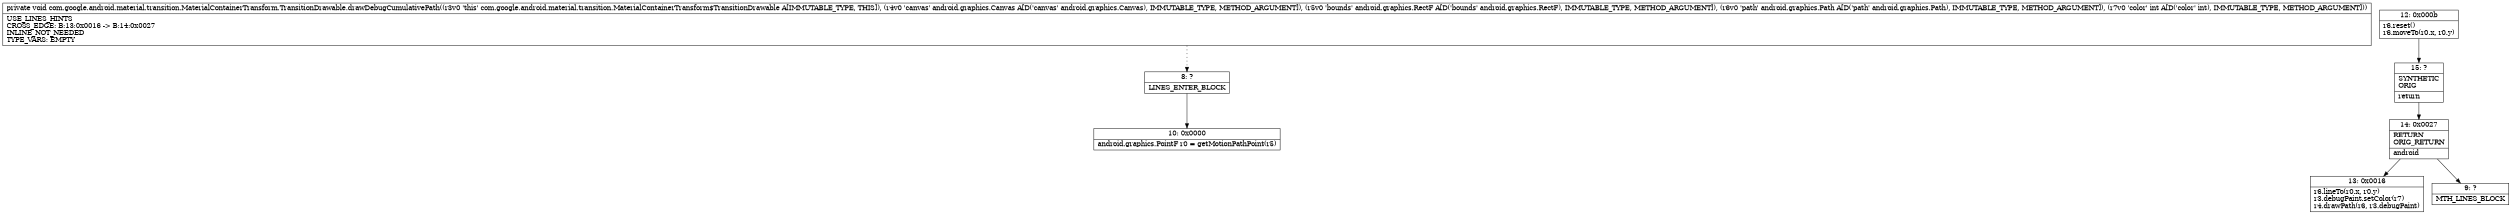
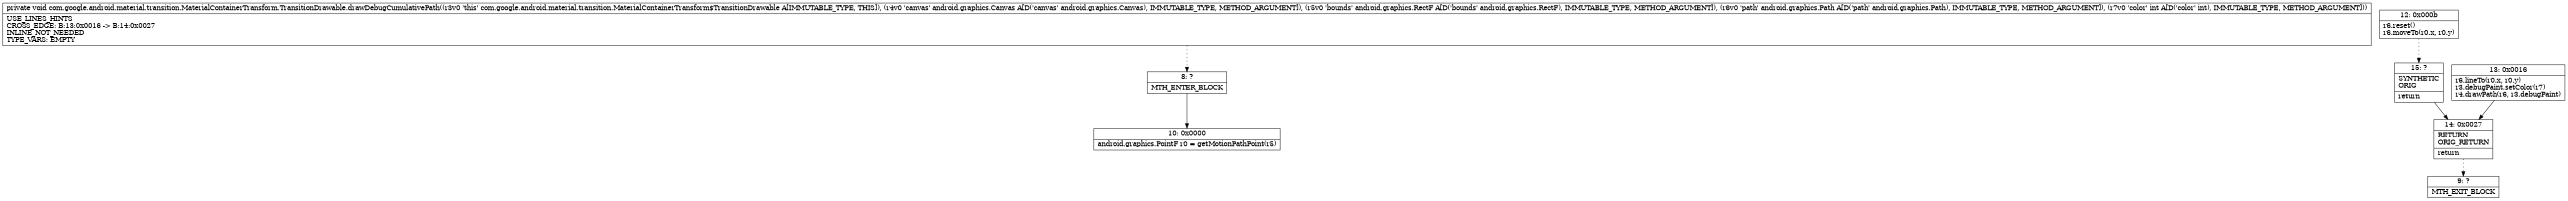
(2419, 48) -> (2419, 48)
(1187, 88) -> (1187, 88)
(2406, 153) -> (2448, 153)
(2394, 166) -> (2488, 108)
(2447, 169) -> (2463, 165)
(2470, 199) -> (2463, 192)
